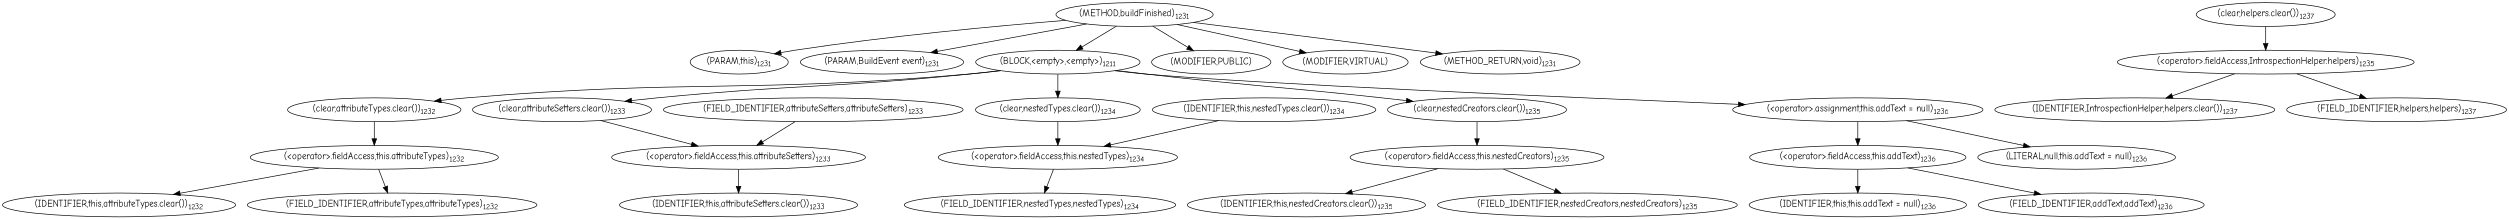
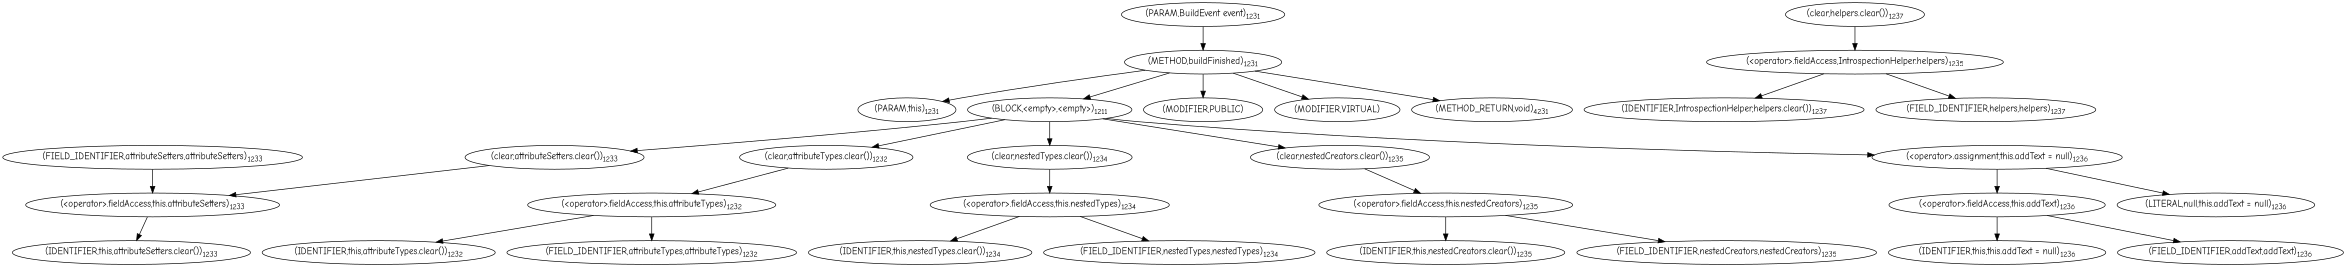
(1012, 38) -> (1203, 35)
(1549, 61) -> (1541, 109)
(1165, 133) -> (988, 228)
